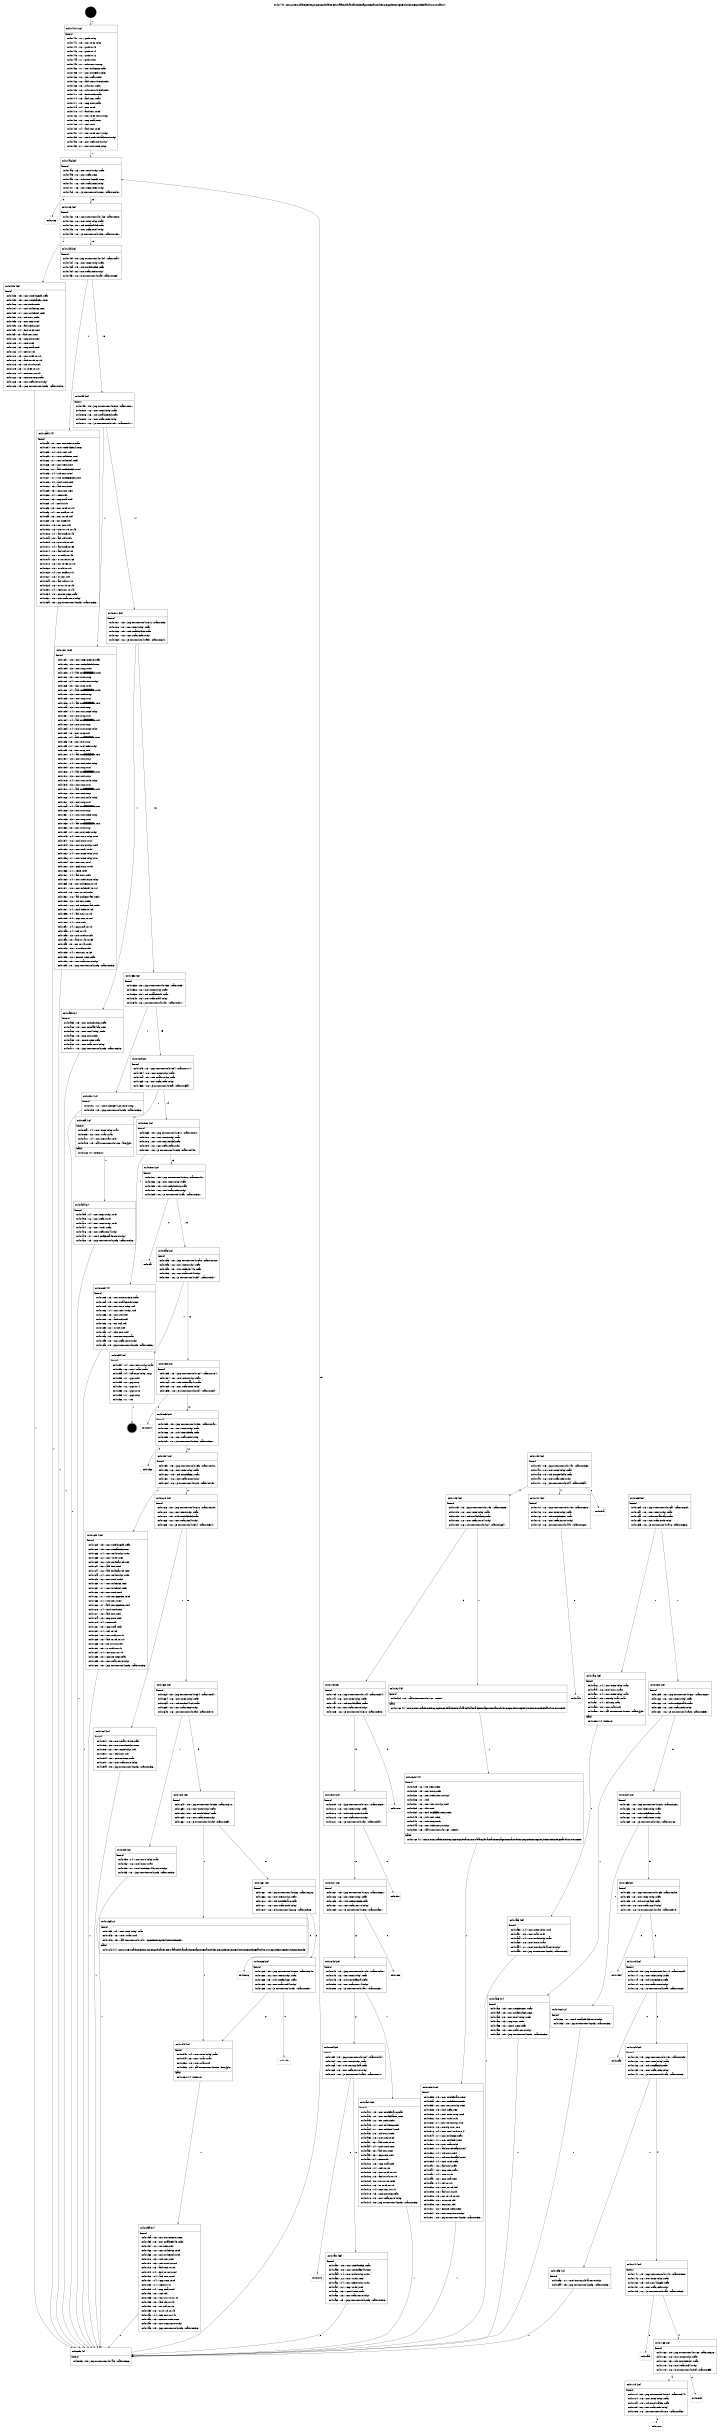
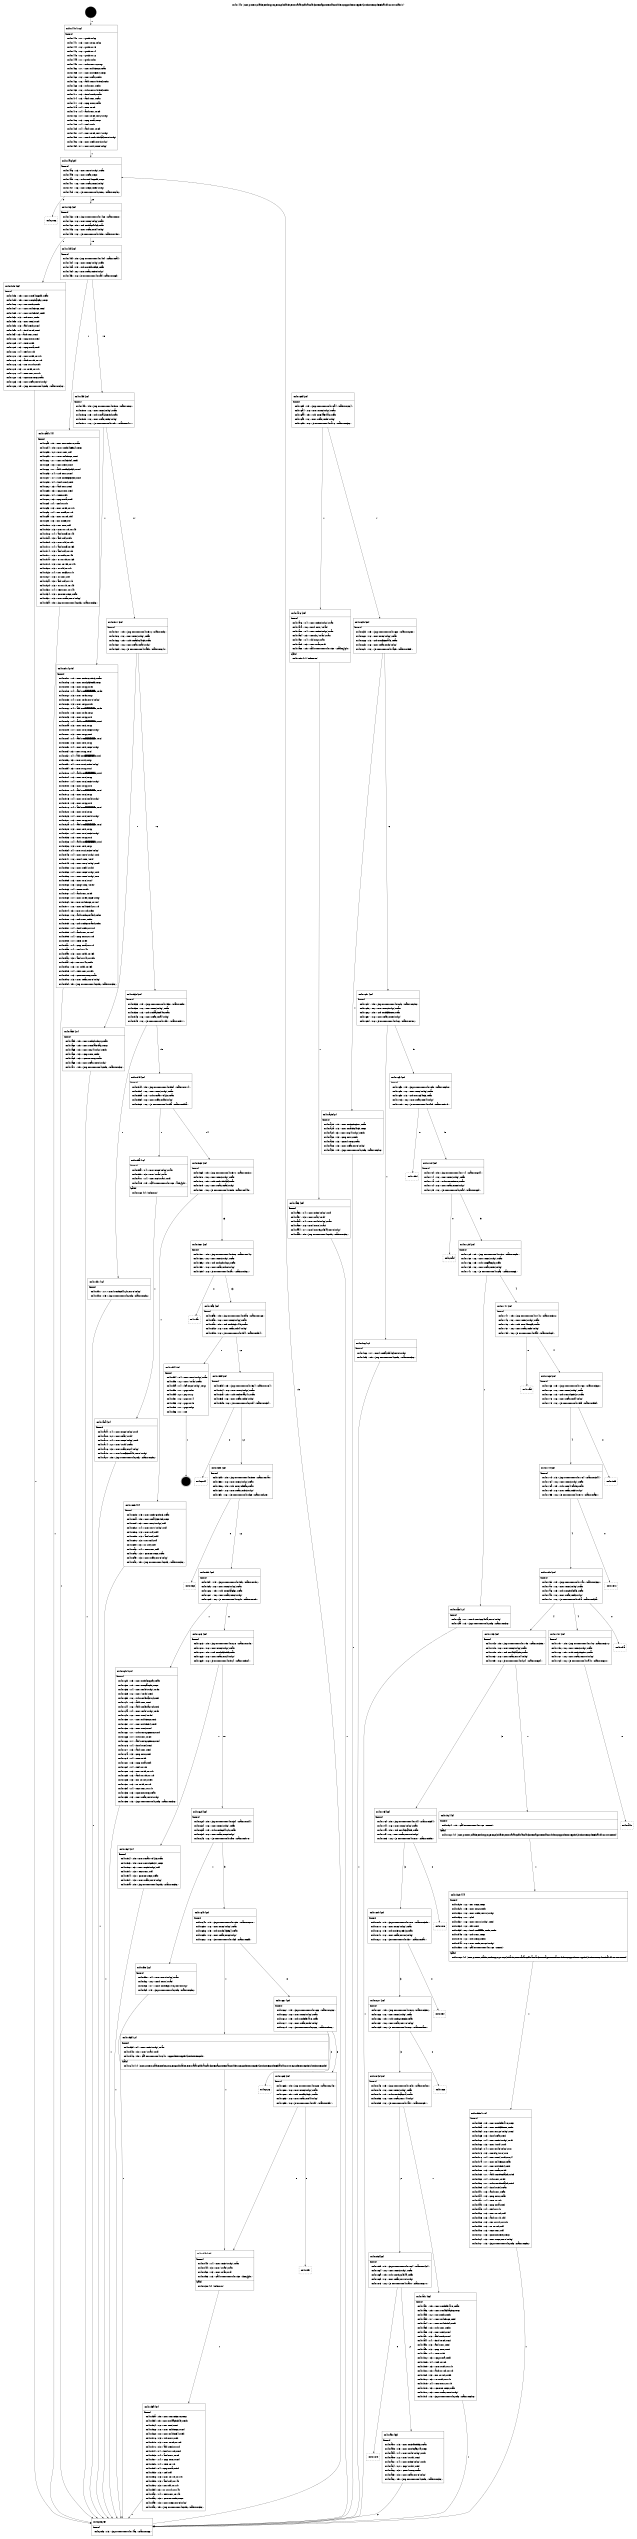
none -> (571, 1533)
